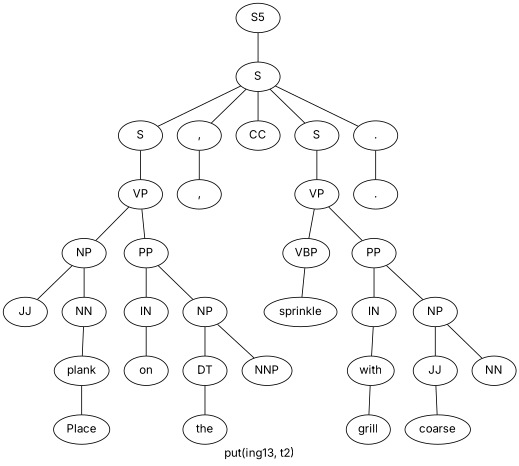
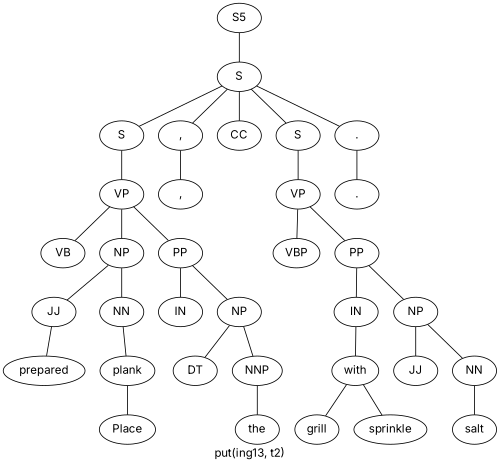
none -> (63, 253)
(303, 283) -> (373, 400)
none -> (44, 371)
(146, 371) -> none
(205, 400) -> (257, 400)
(438, 430) -> none
none -> (475, 430)
